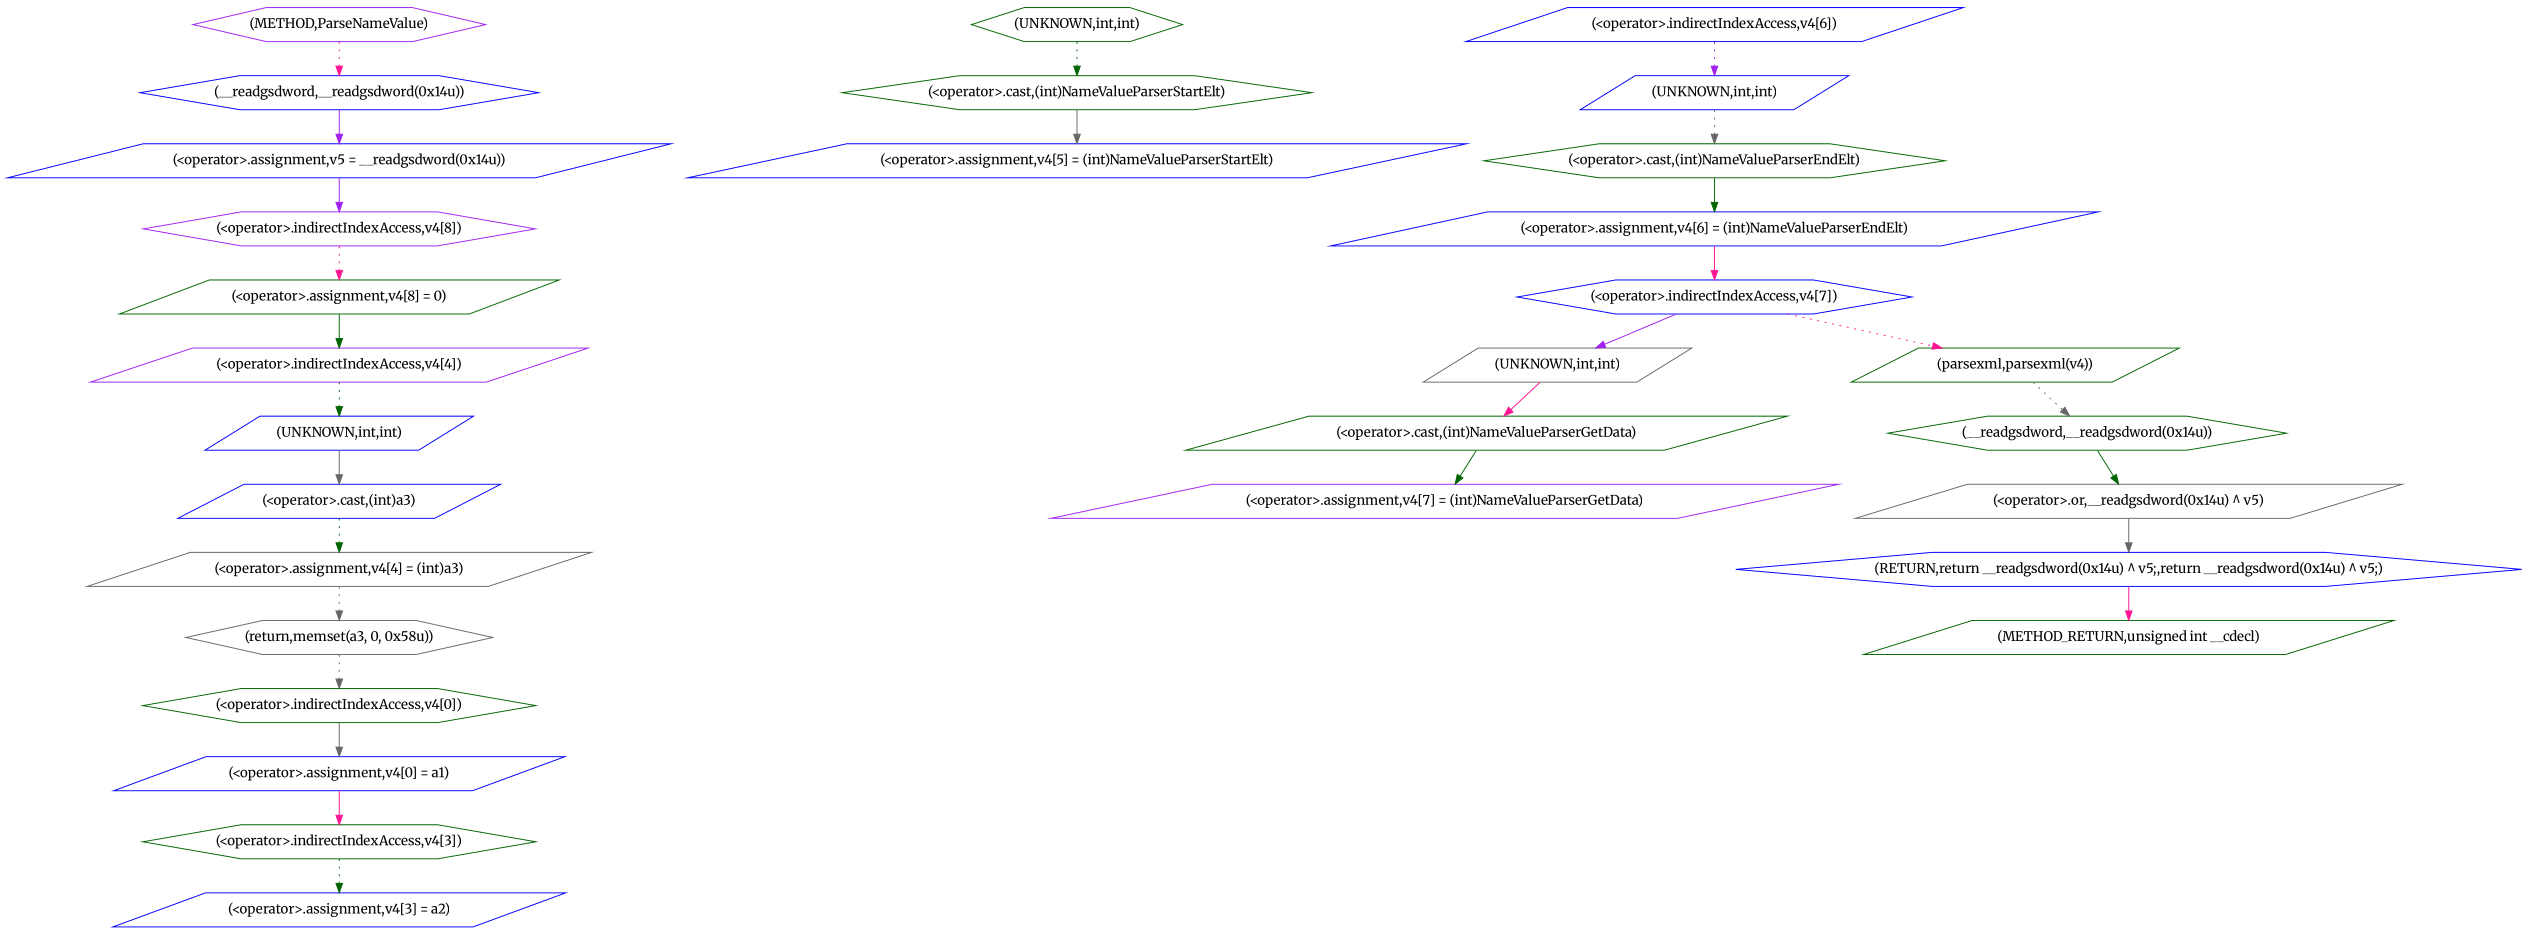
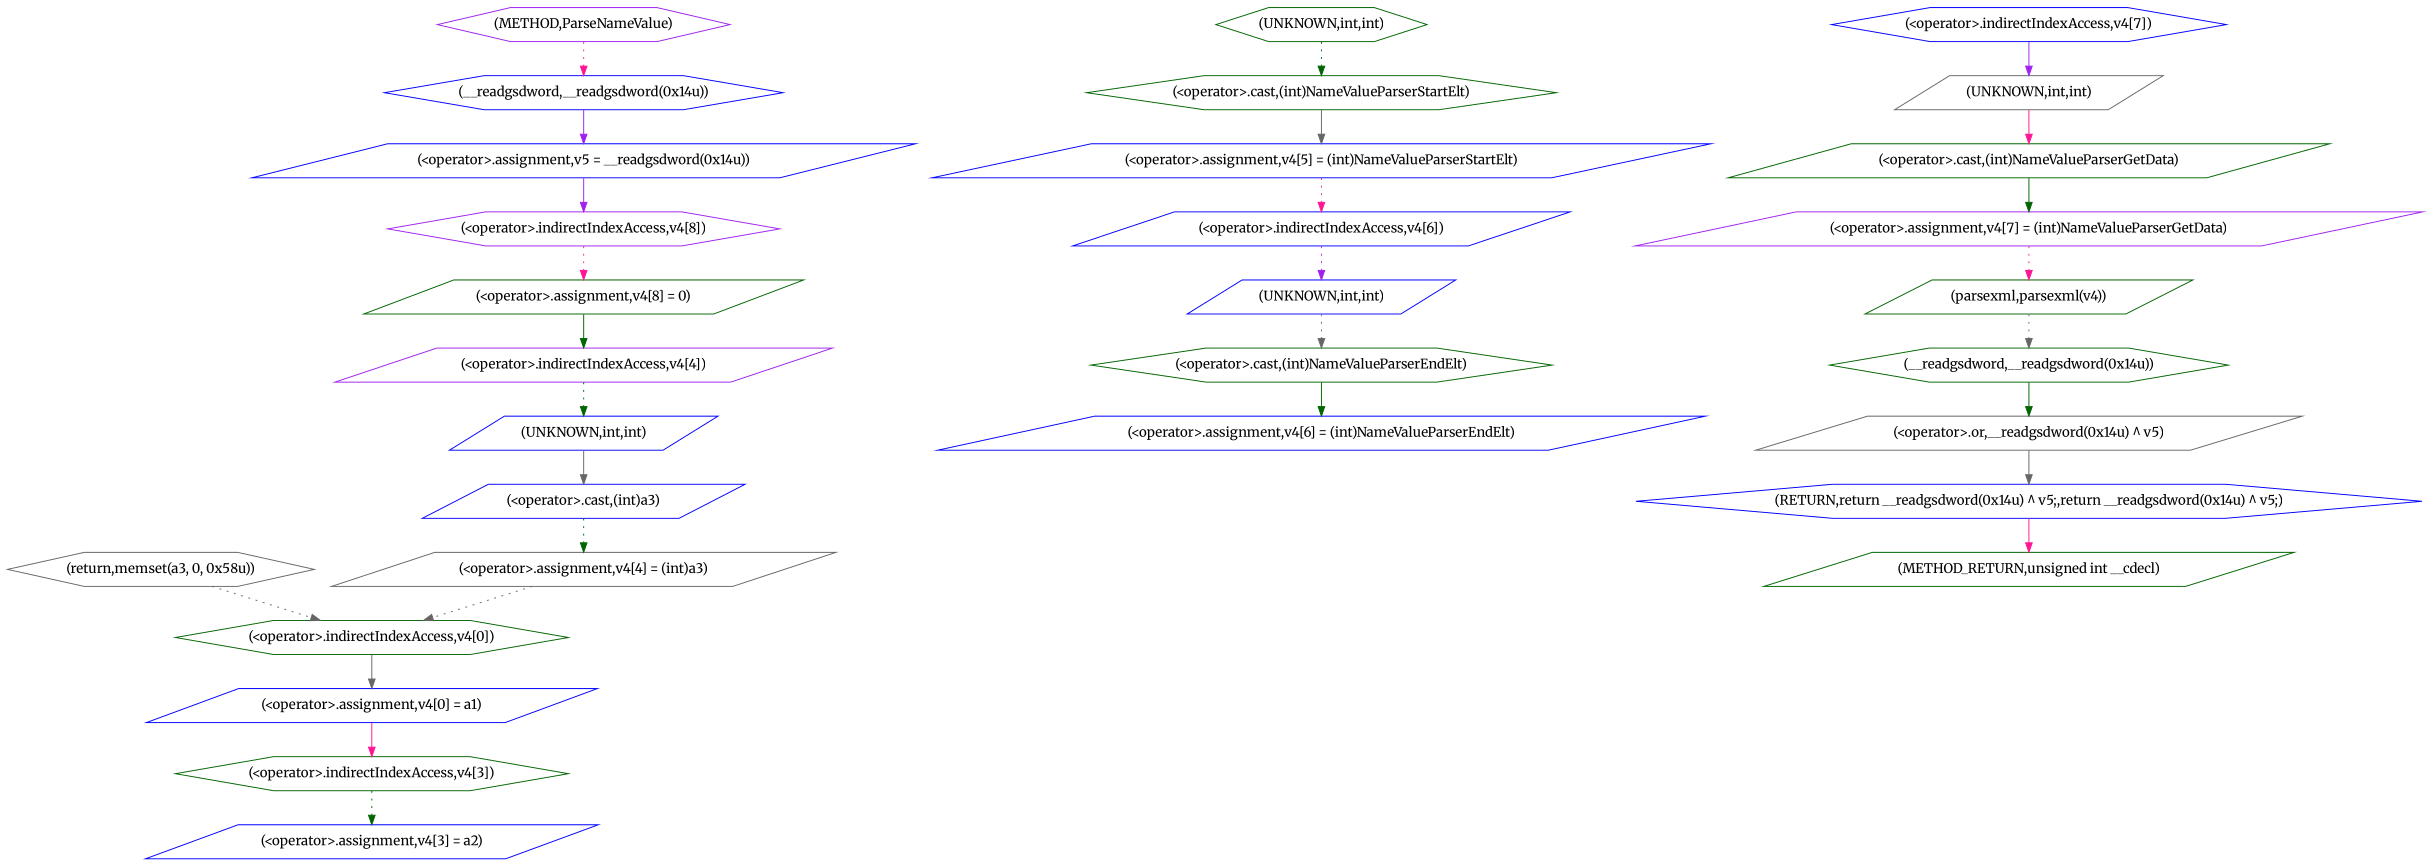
none -> (1321, 190)
(1715, 258) -> none
(1860, 330) -> (2029, 258)
(339, 599) -> (482, 602)
